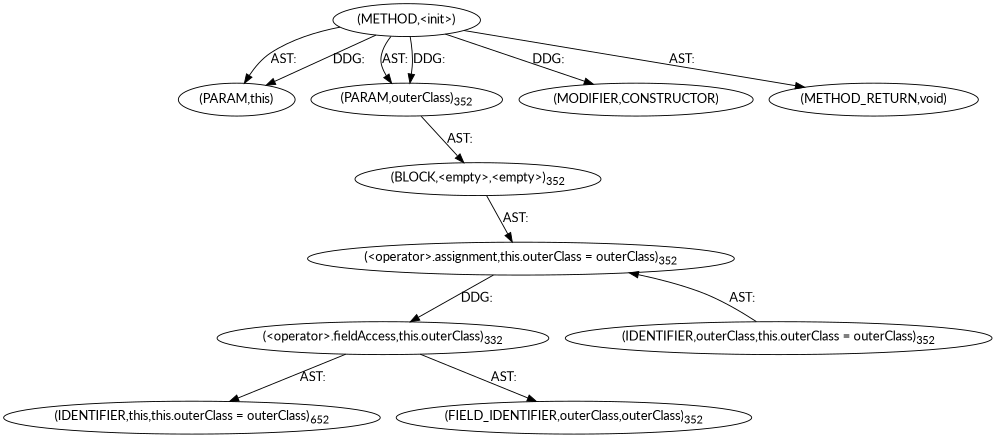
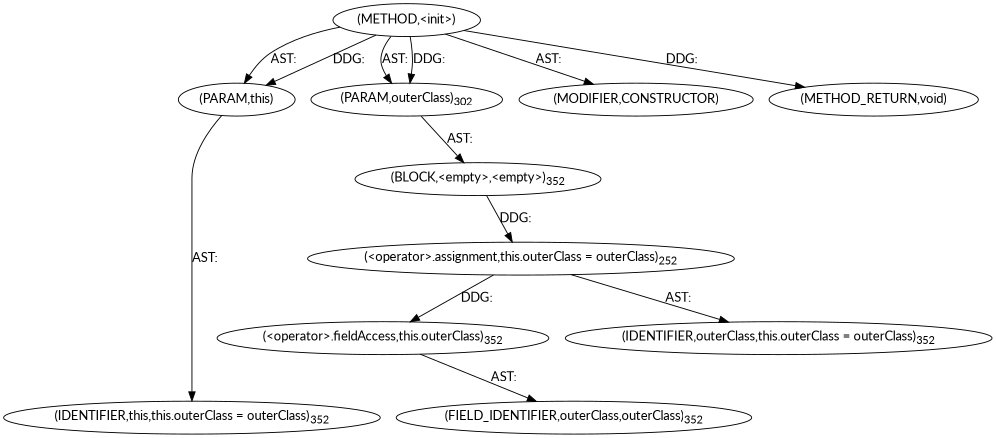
(551, 60) -> (551, 60)
(684, 60) -> (684, 60)
(463, 98) -> (463, 98)
(518, 219) -> (518, 219)
(668, 257) -> (668, 257)
(700, 292) -> (645, 297)
(494, 337) -> (494, 337)
(292, 376) -> (192, 250)
(320, 416) -> (320, 416)
